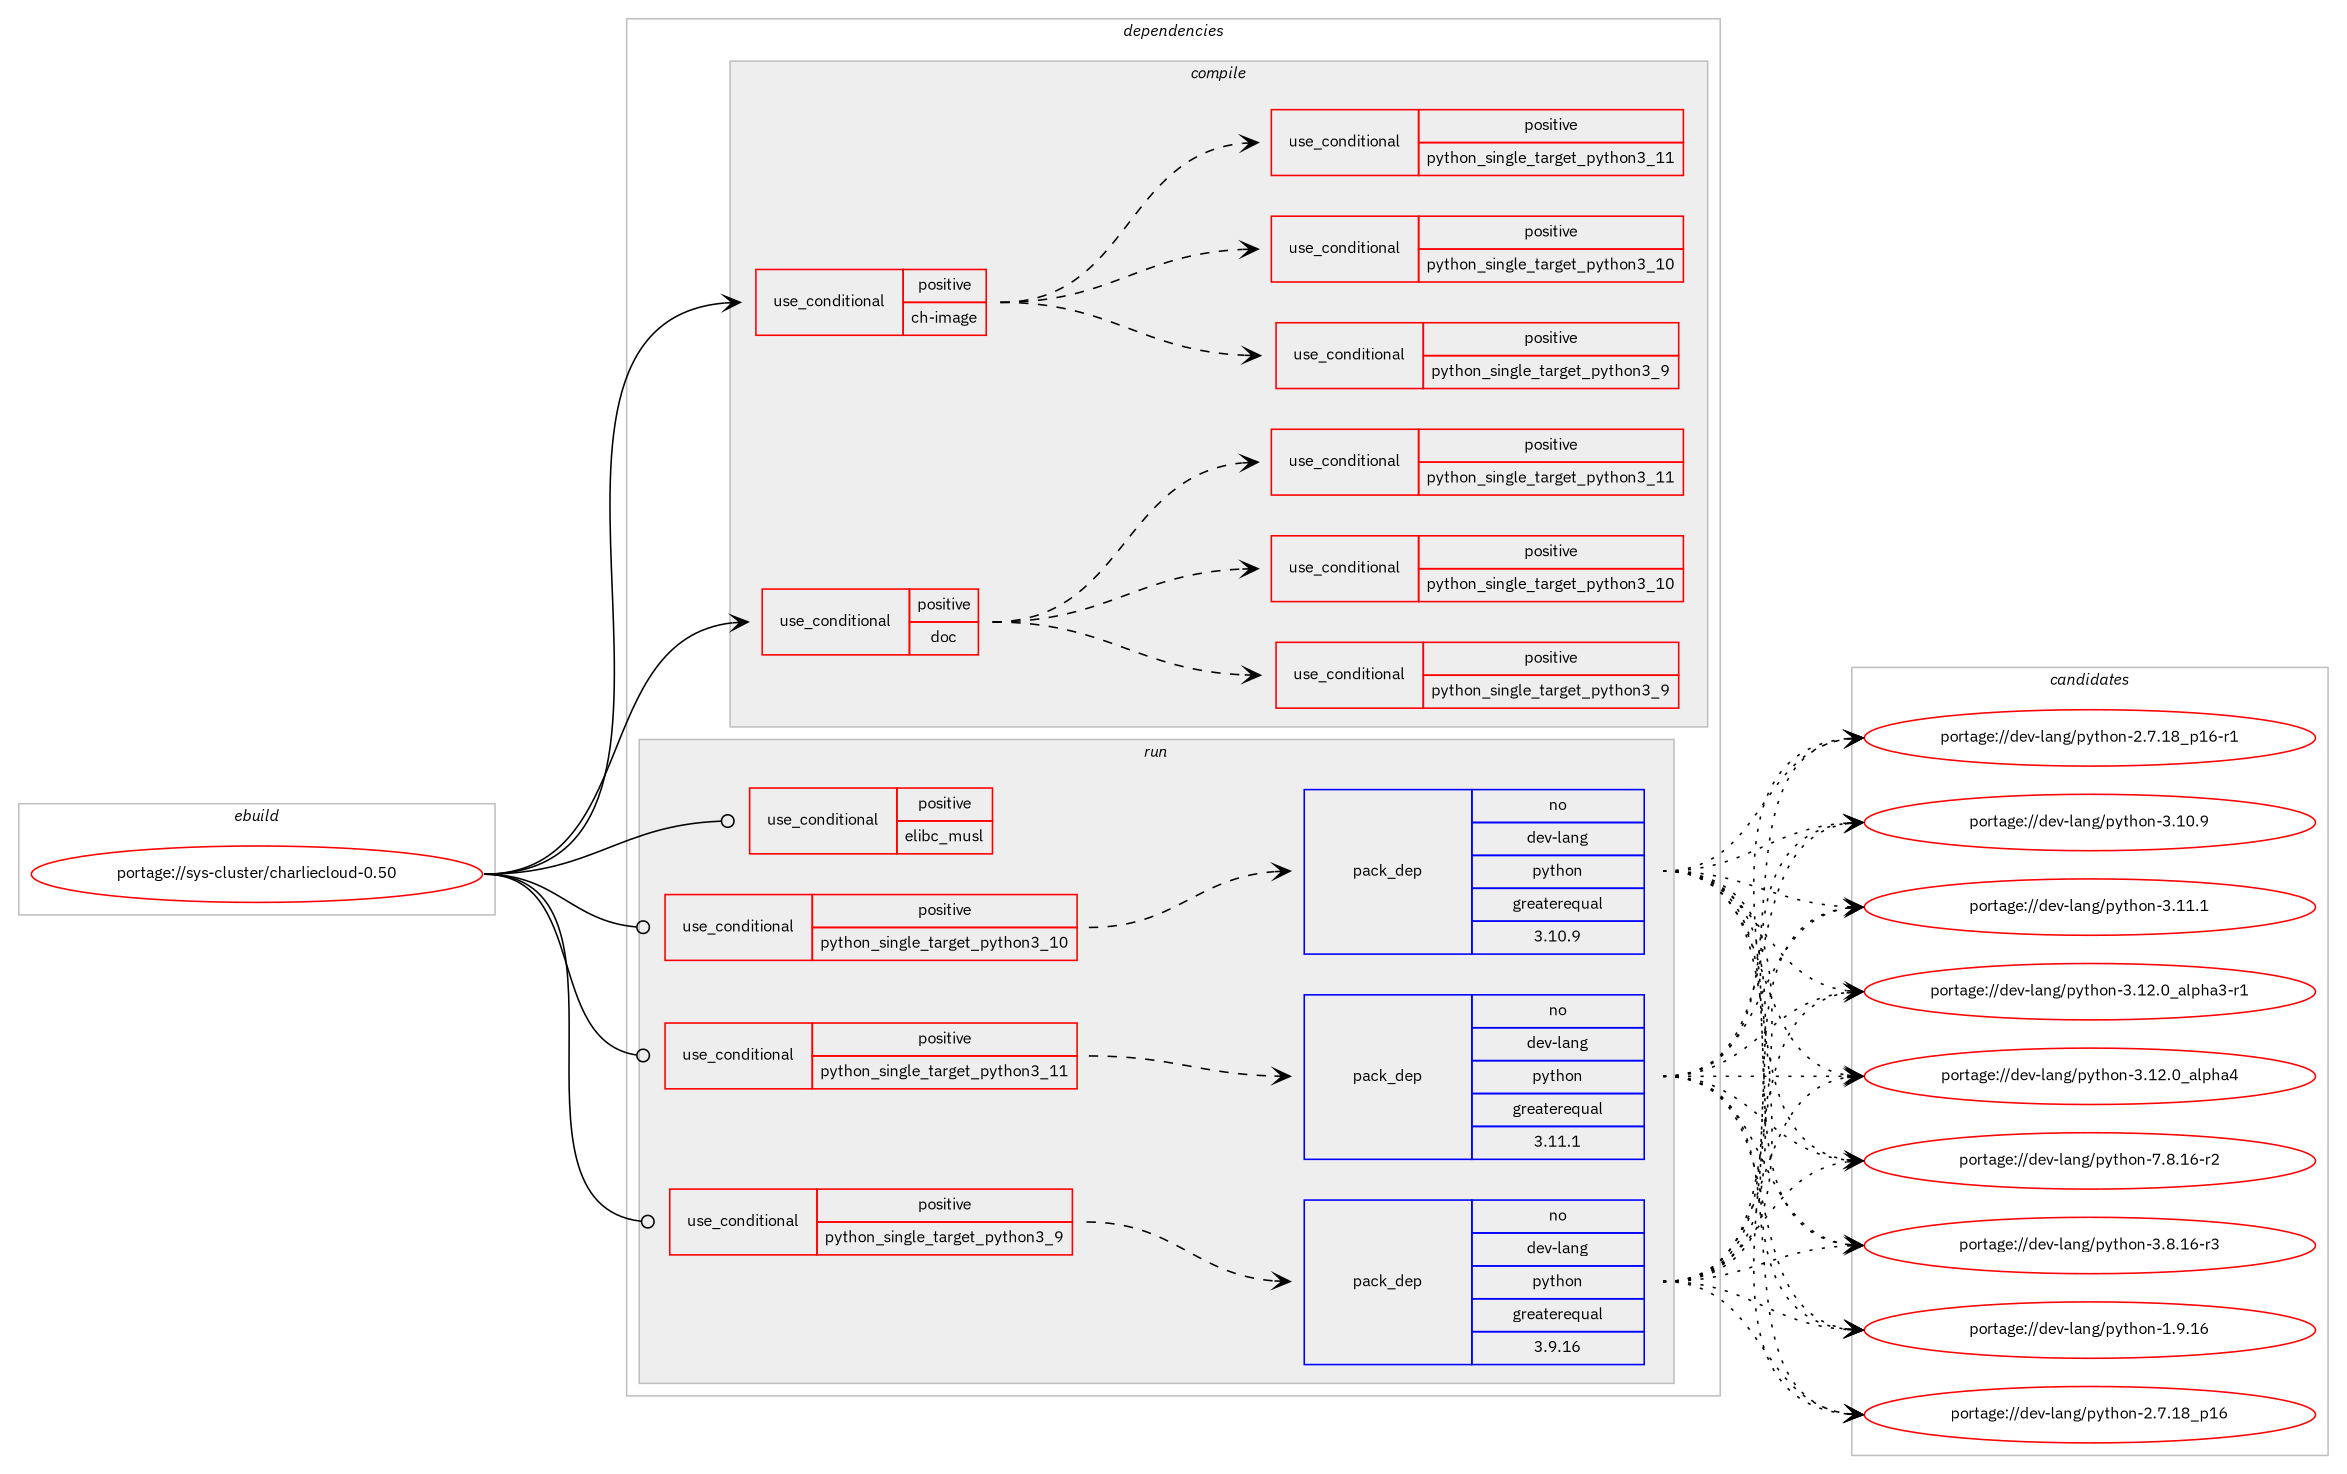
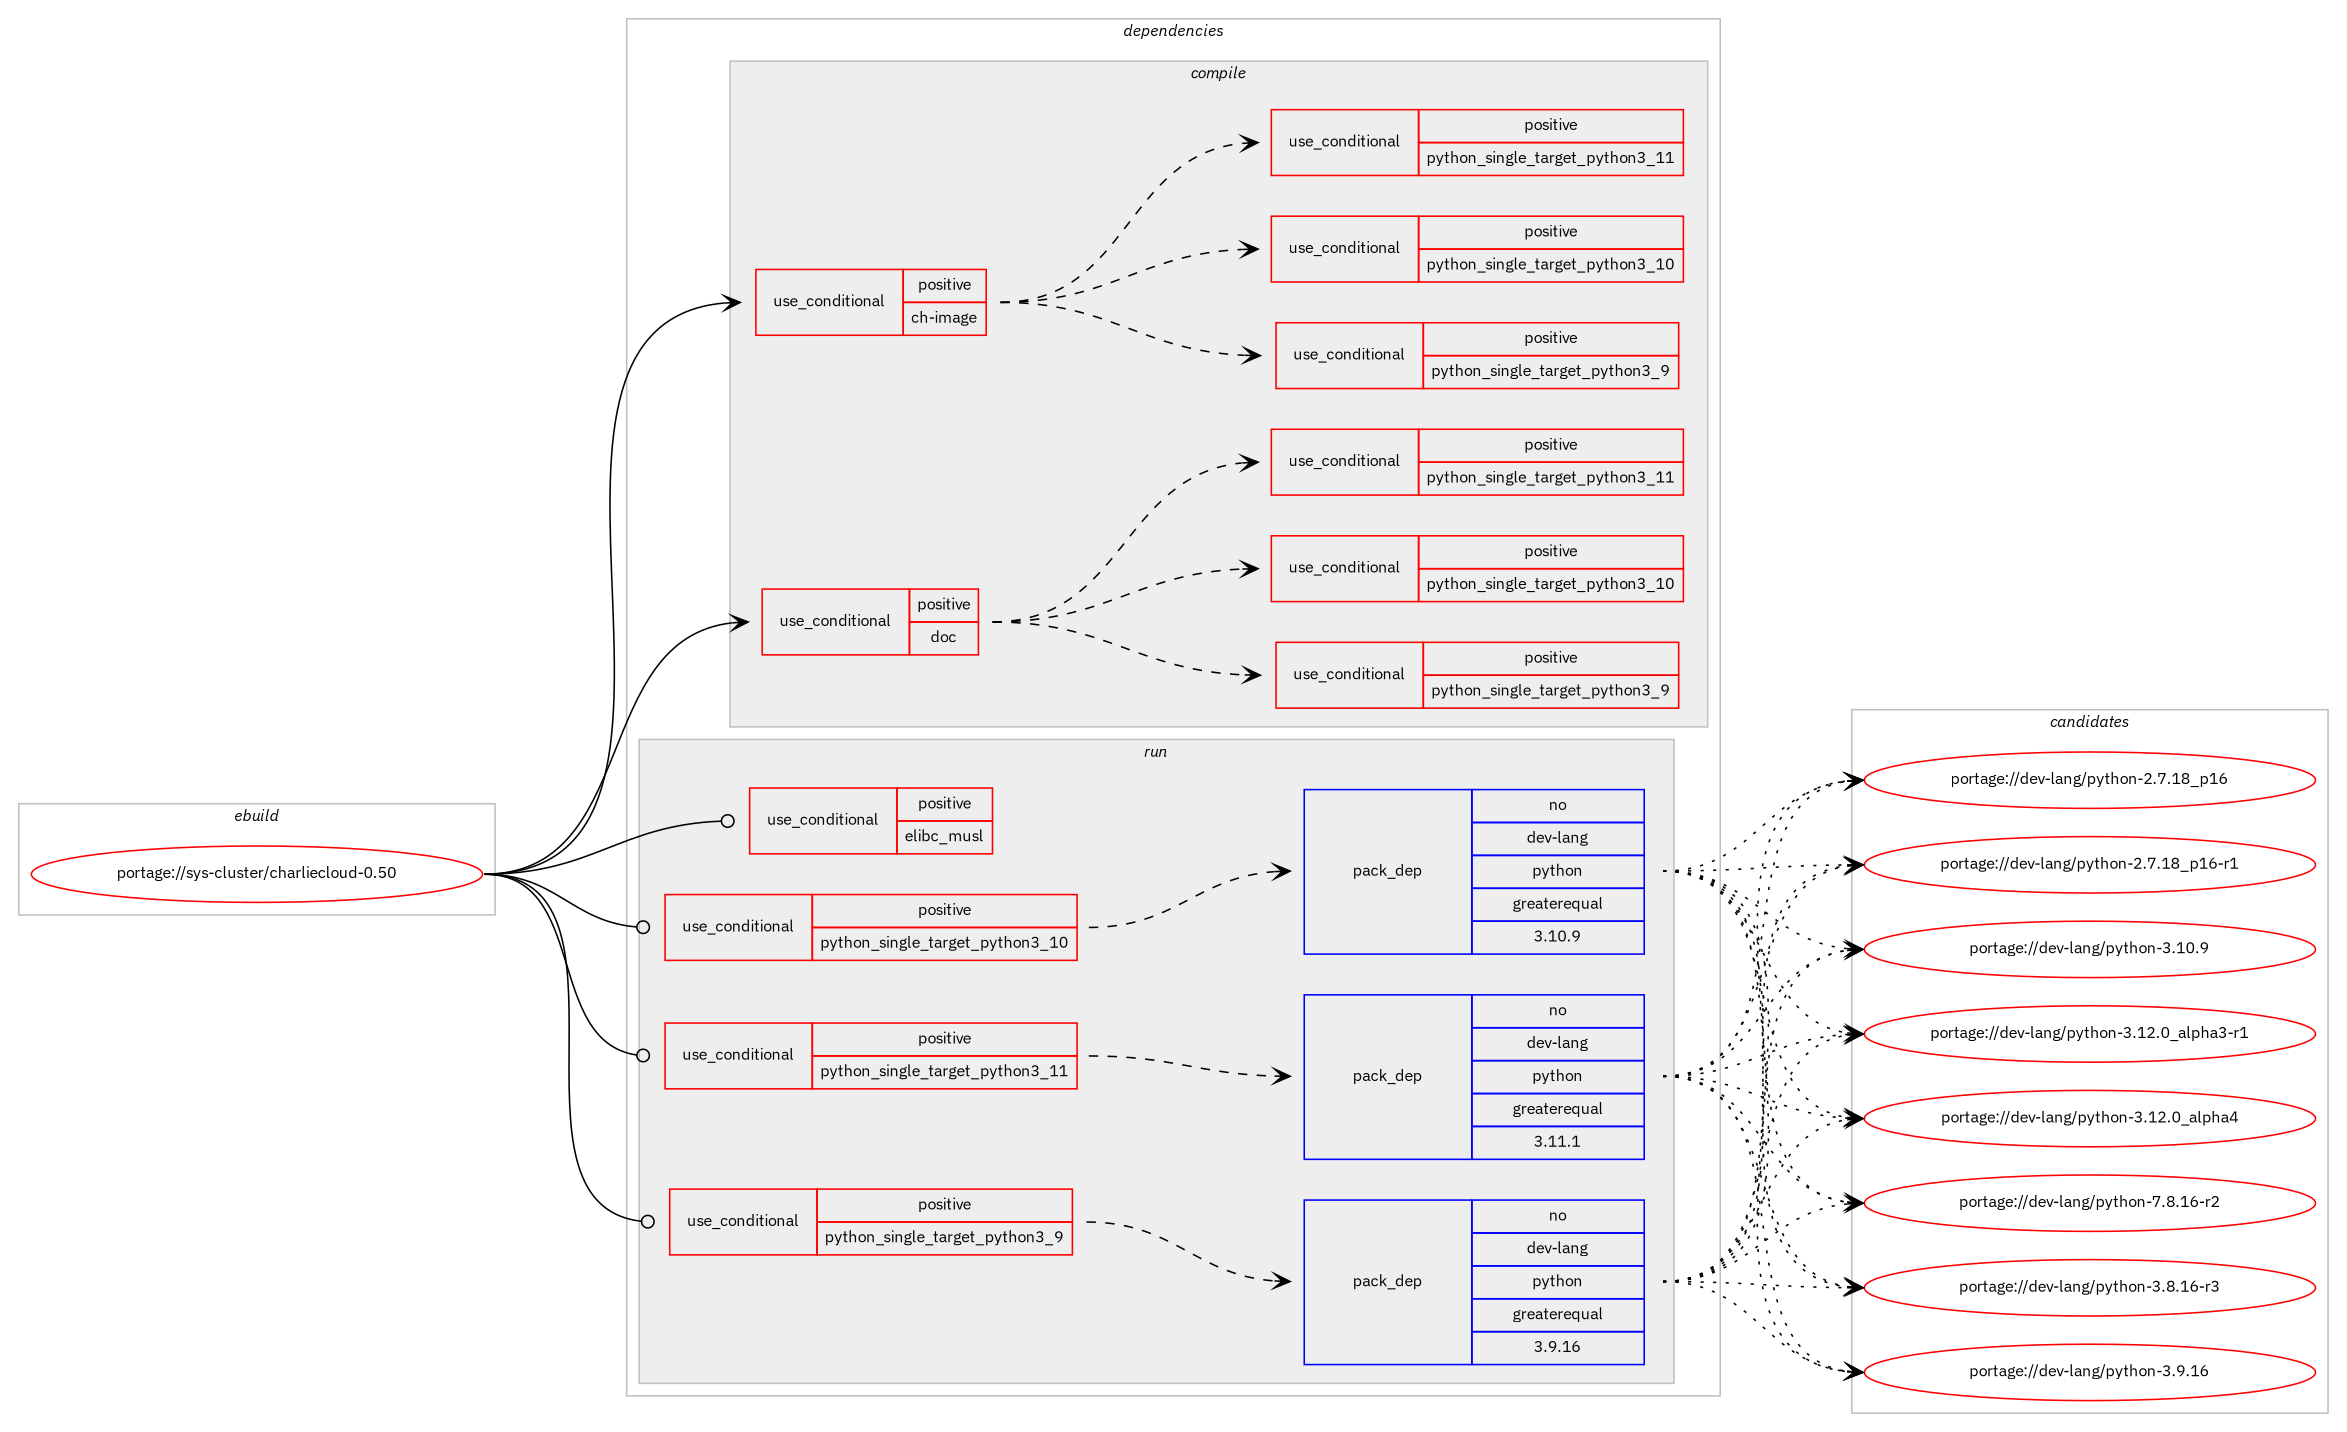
(2090, 907) -> none
(2090, 1330) -> (2090, 1372)
